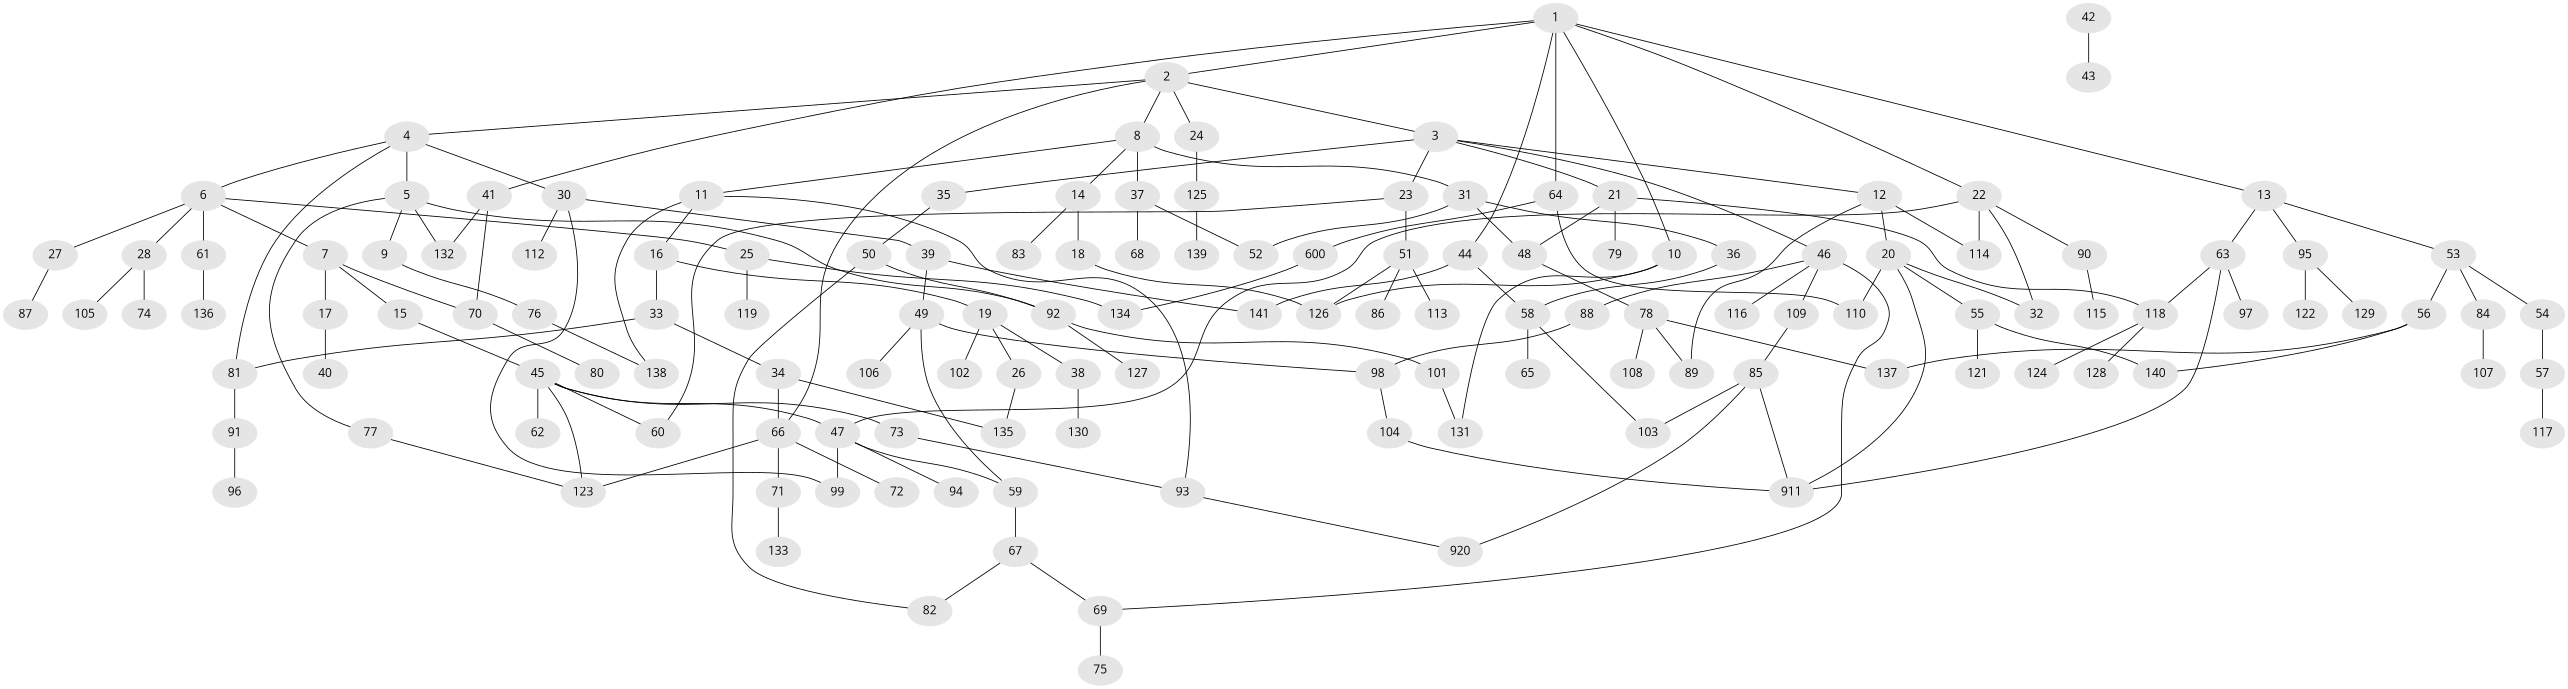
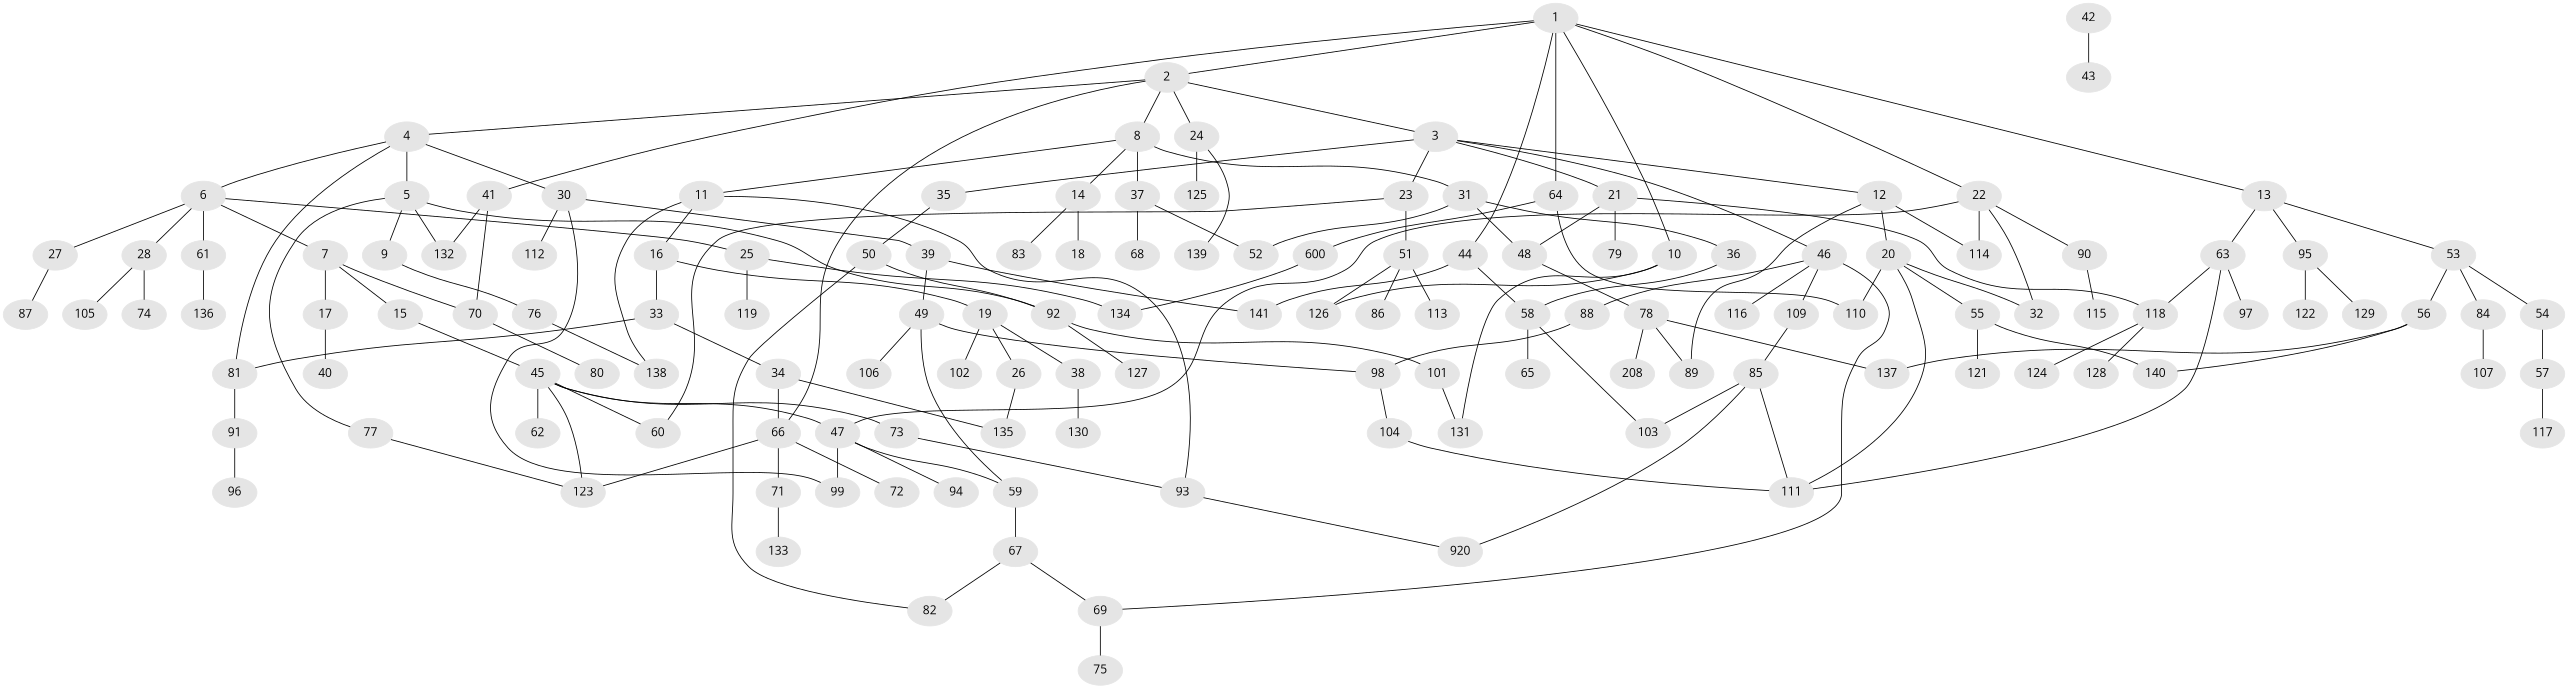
(1197, 220) -> (1229, 196)
(1198, 285) -> none
(1632, 374) -> (1632, 374)
(1791, 493) -> (1791, 493)
